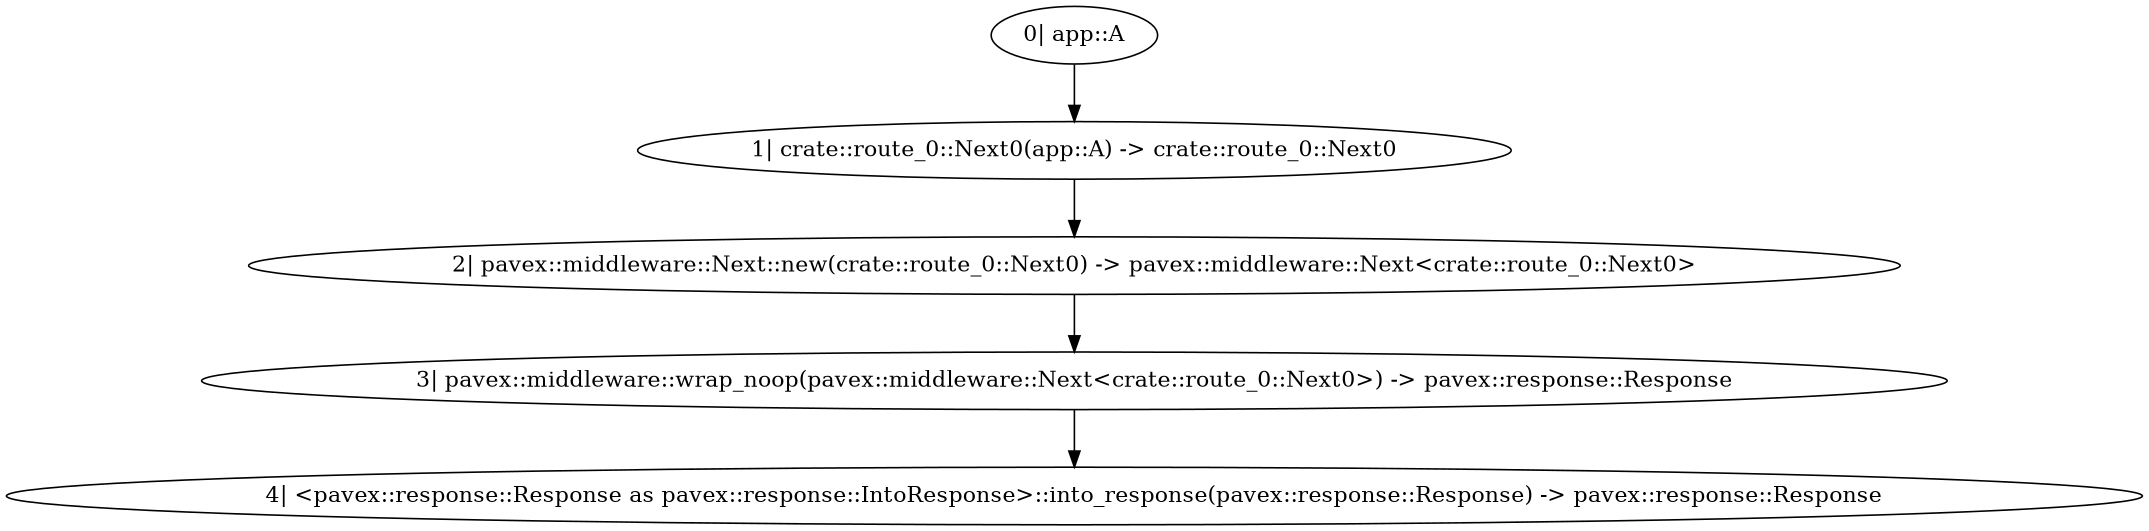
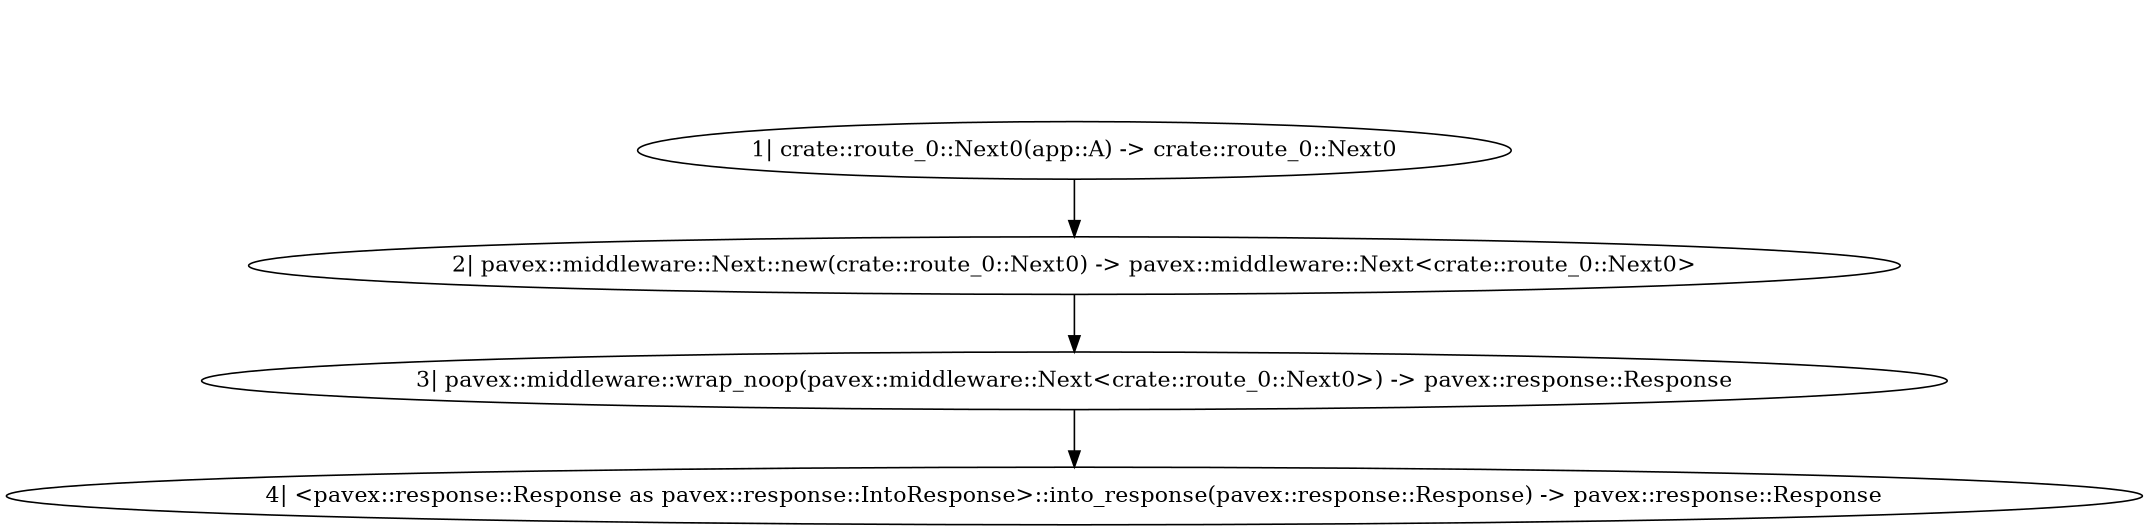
(1074, 35) -> none
